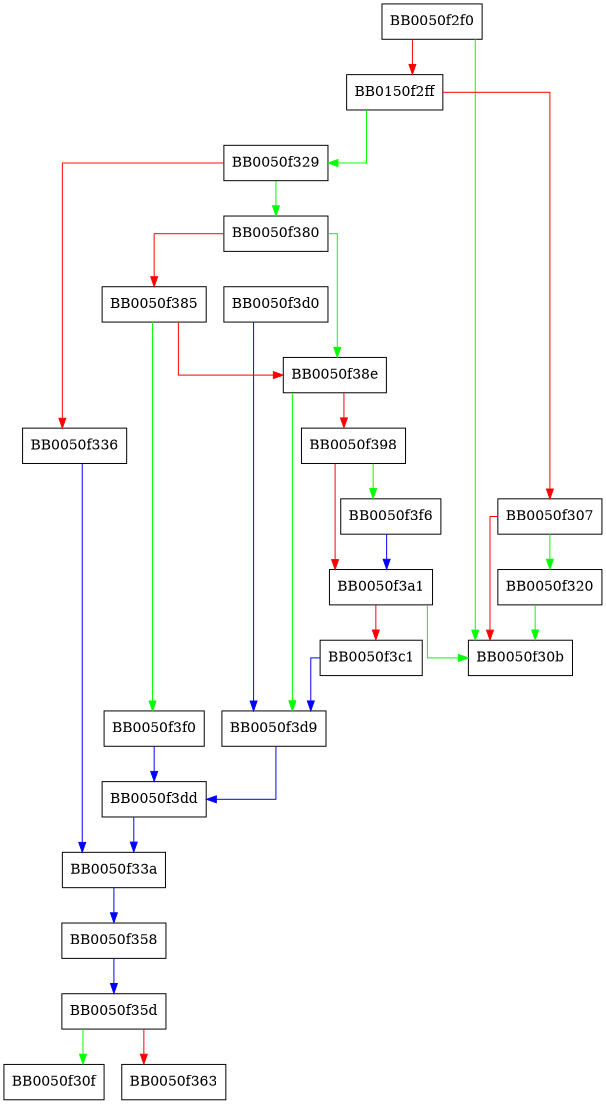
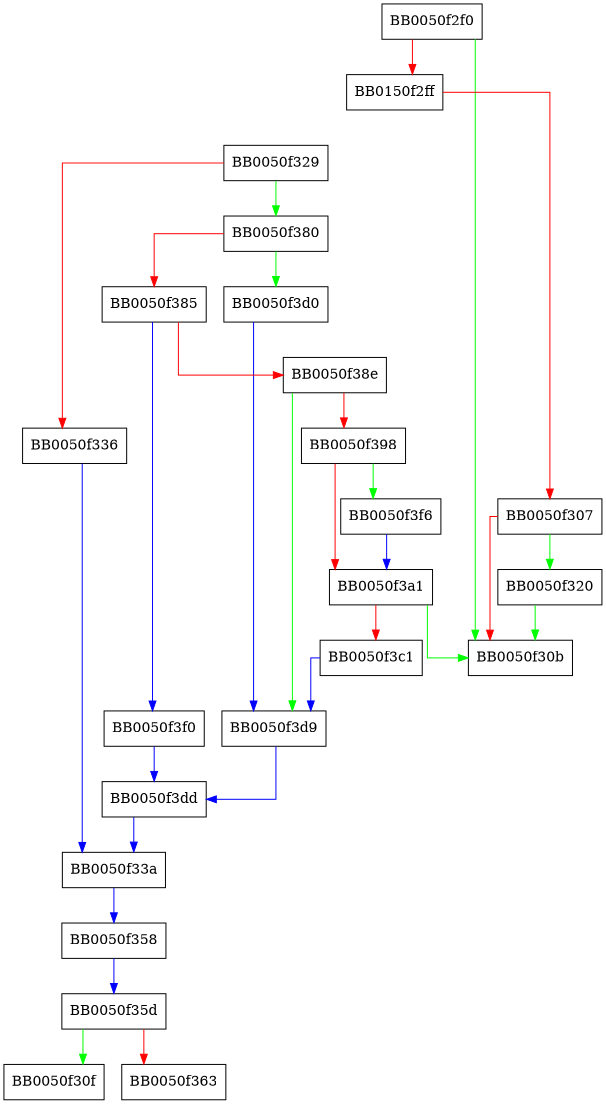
(367, 151) -> none
(337, 286) -> (276, 264)
(153, 512) -> (153, 512)
